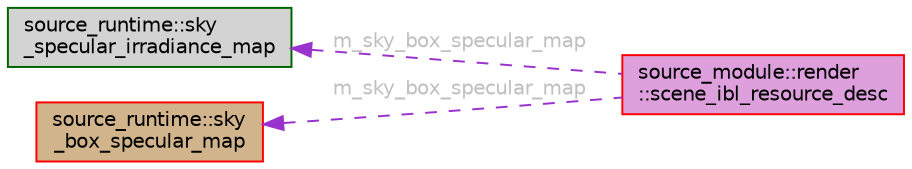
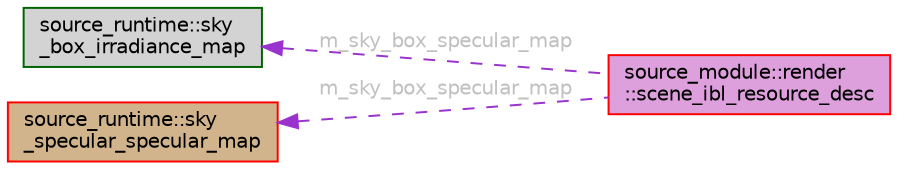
(150, 37) -> (143, 37)
(150, 132) -> (143, 132)
